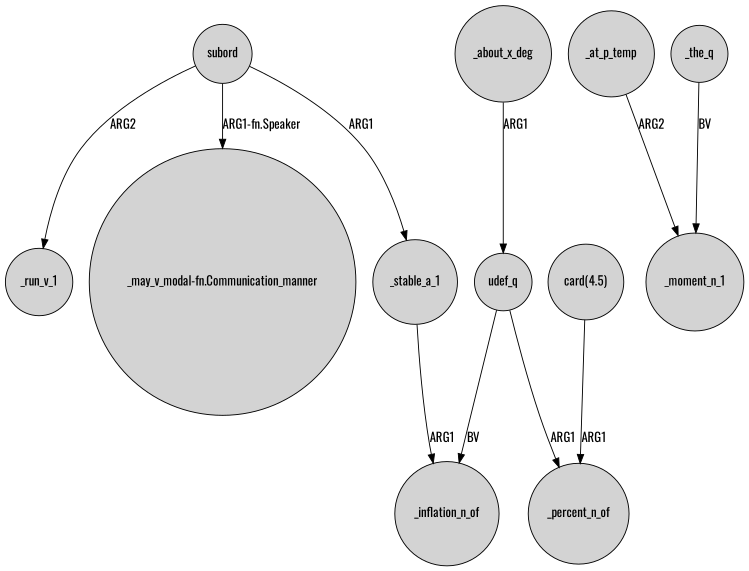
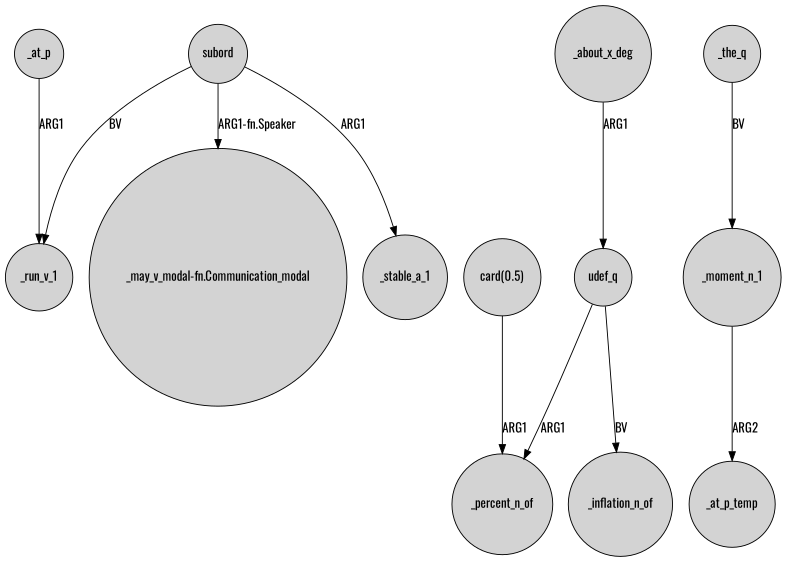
none -> (39, 54)
(123, 125) -> (115, 125)
(650, 161) -> (732, 389)
(223, 282) -> (218, 277)
(586, 282) -> (502, 277)
(422, 390) -> none
